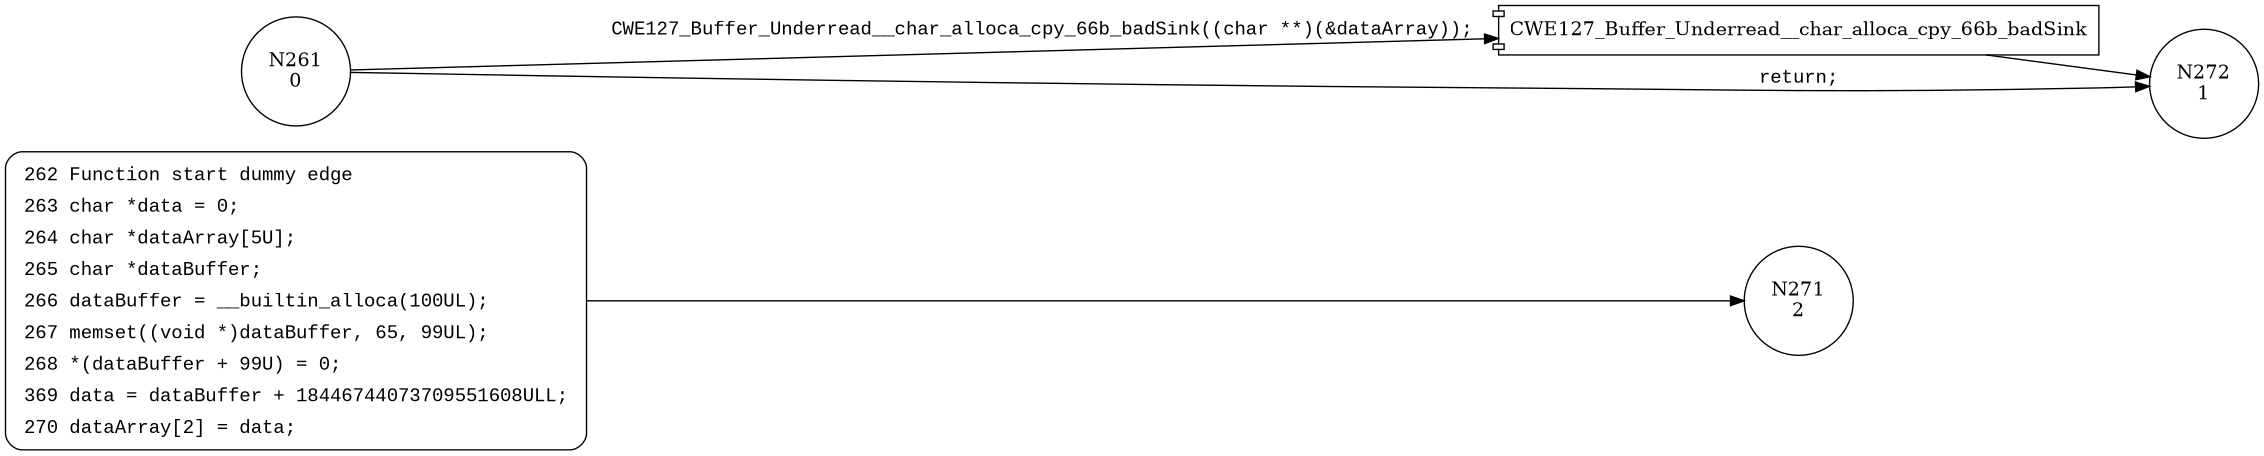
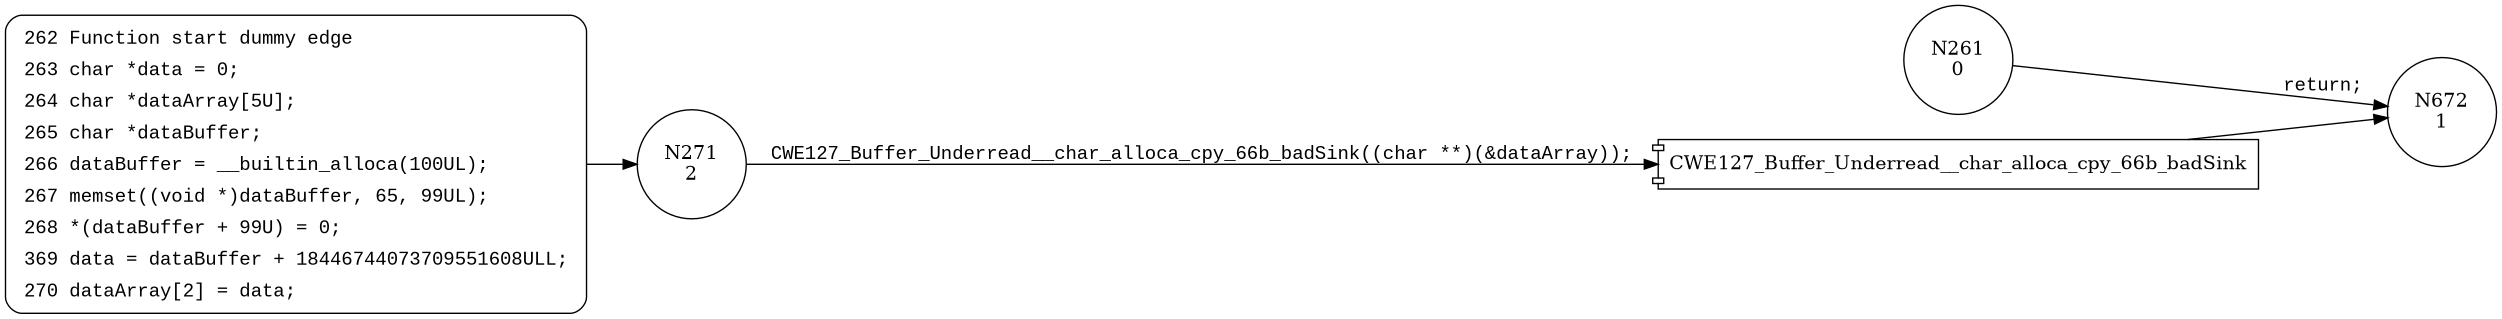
(917, 54) -> (1195, 164)
(2204, 84) -> (2442, 112)
